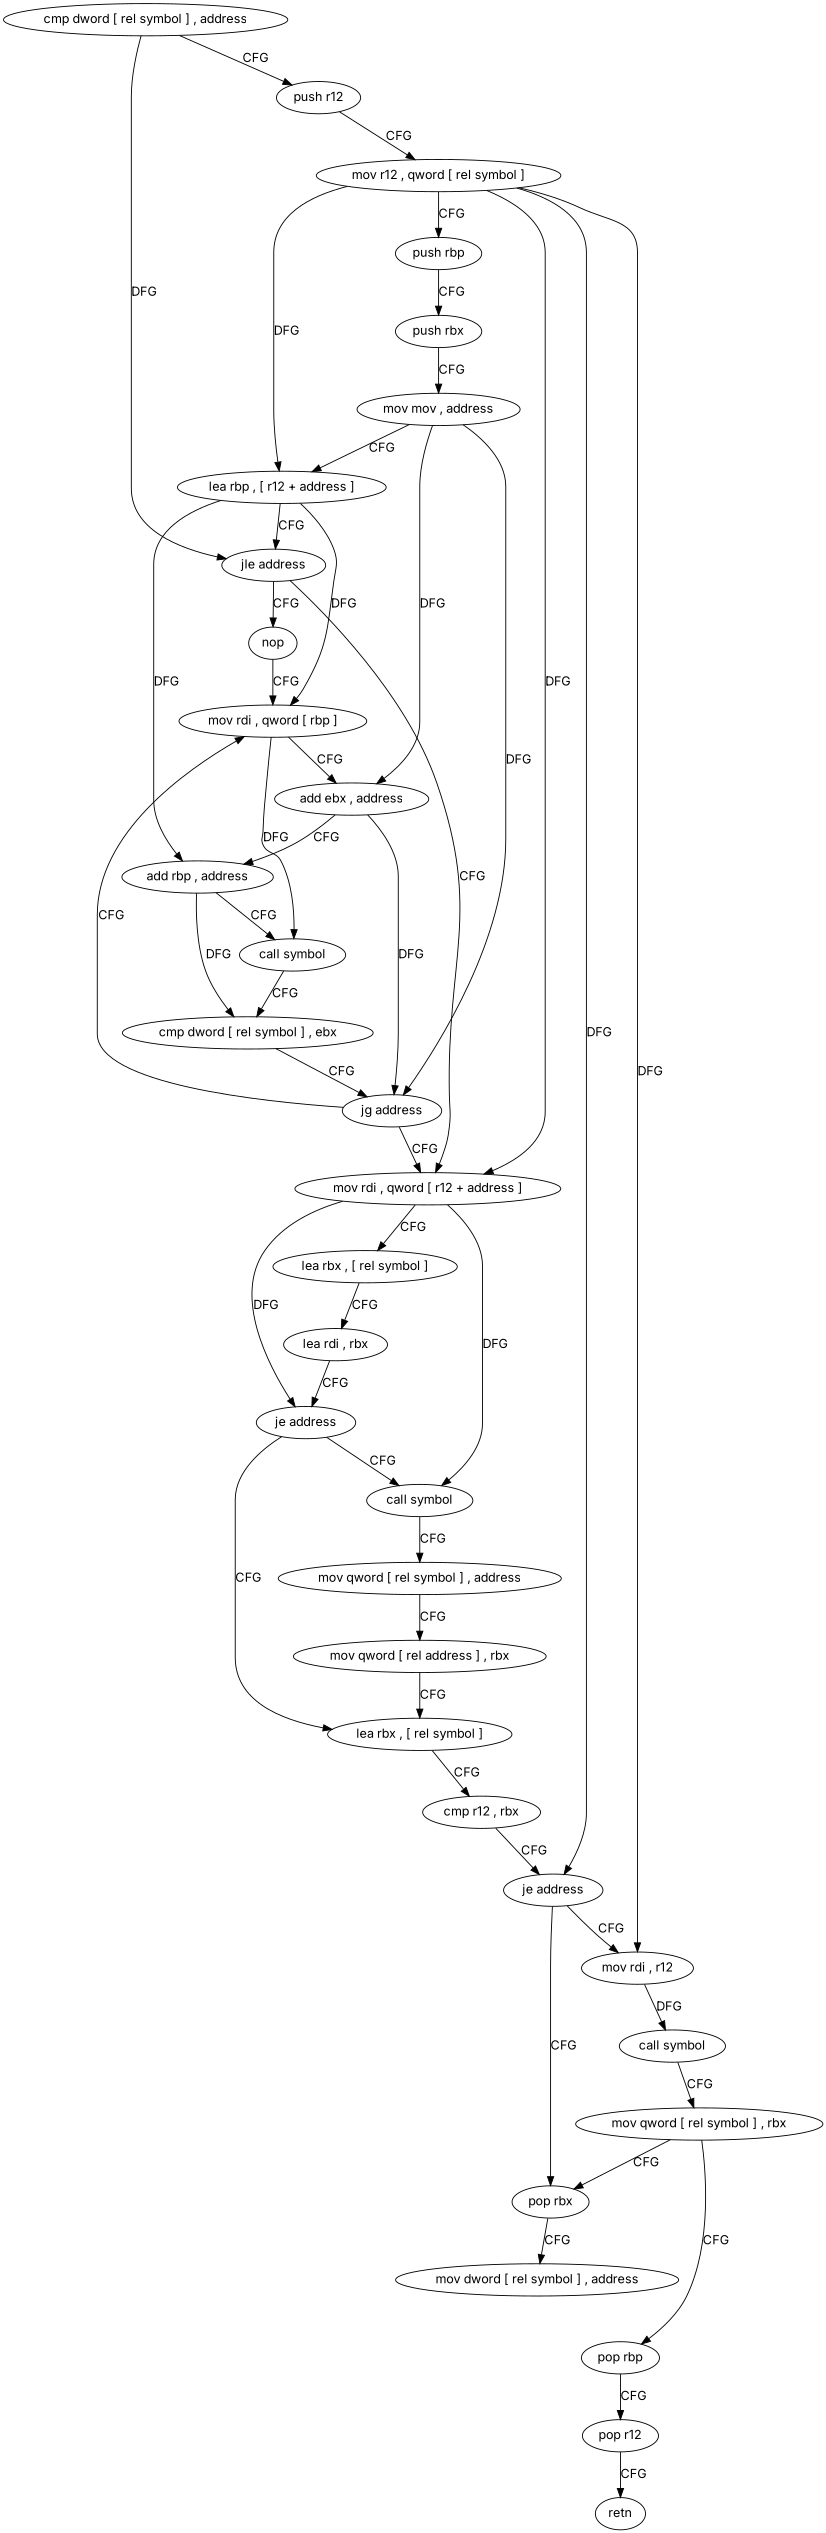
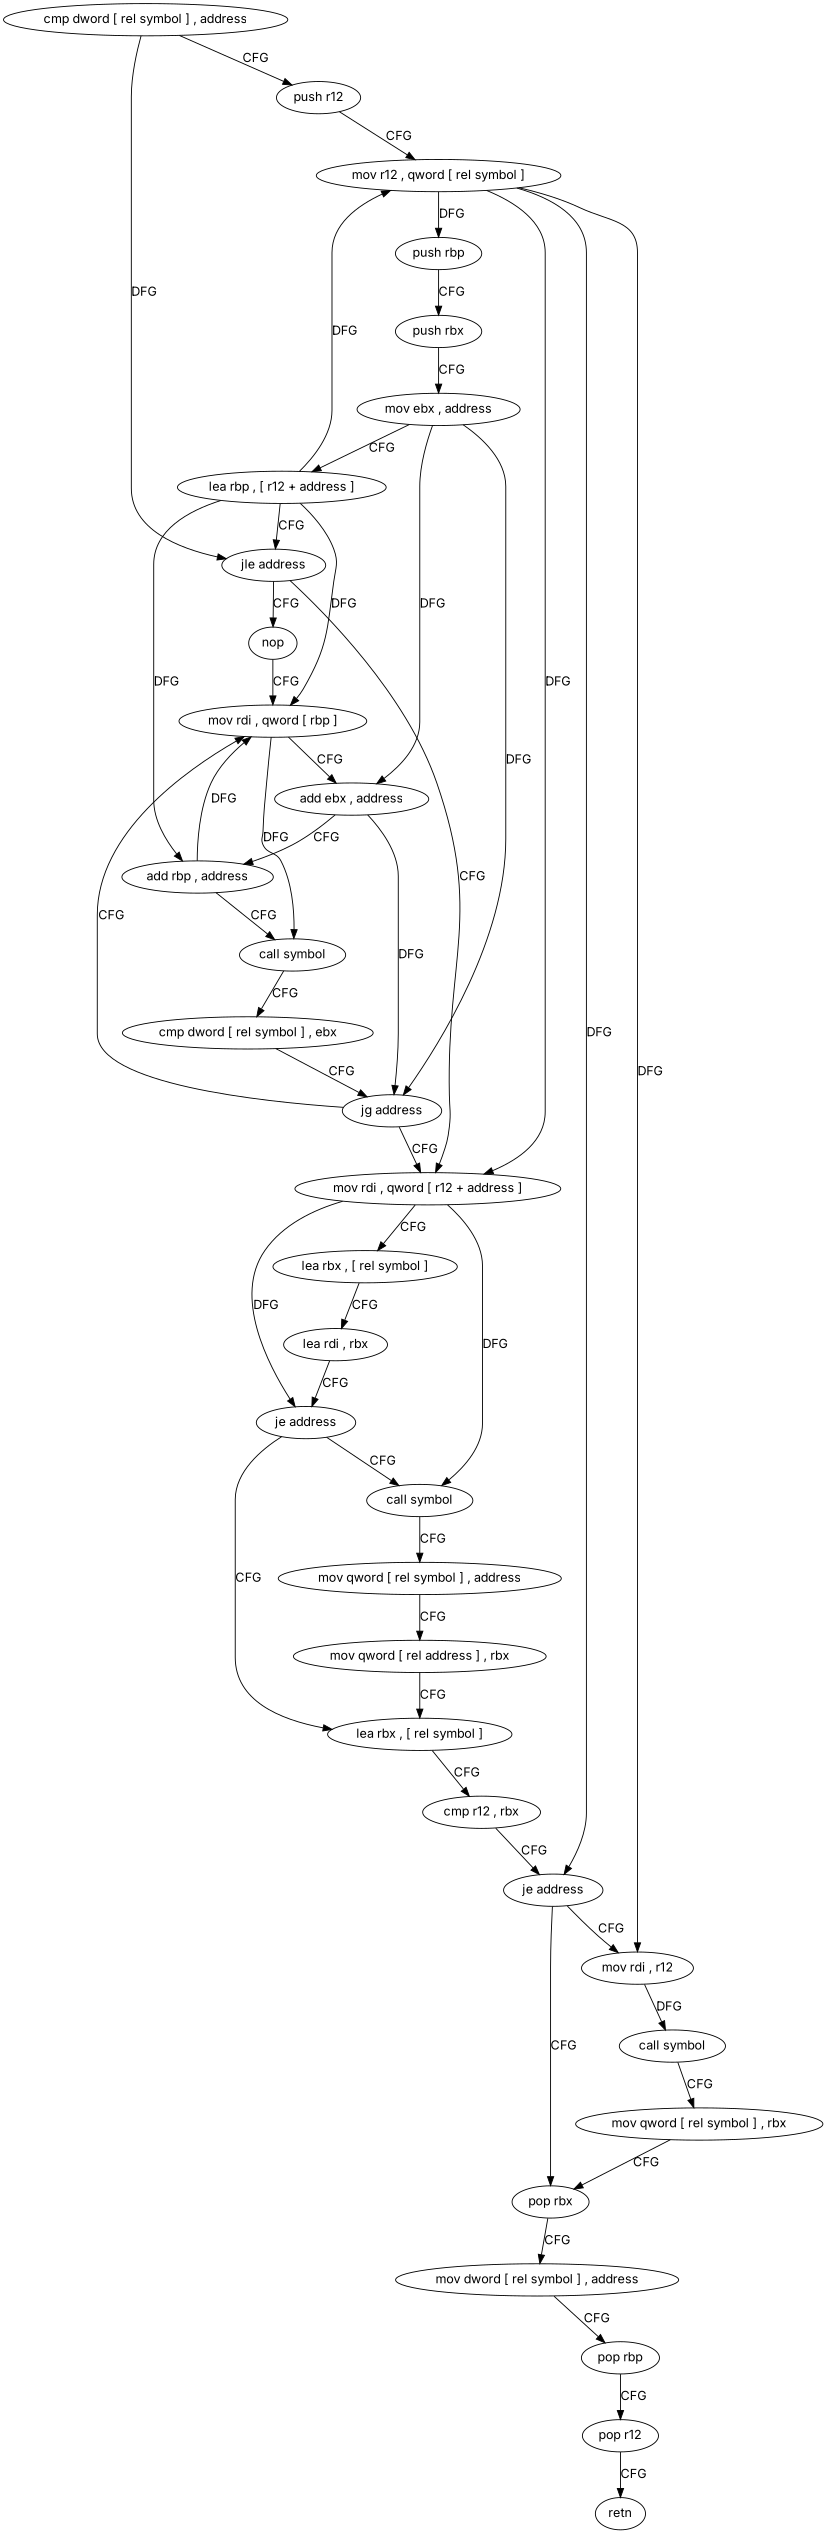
(452, 215) -> (452, 215)
(274, 304) -> (332, 326)
(439, 409) -> (439, 409)
(201, 955) -> (206, 796)
(701, 2248) -> (576, 2316)
